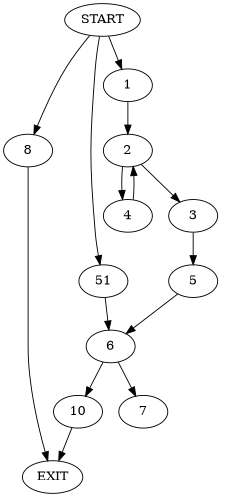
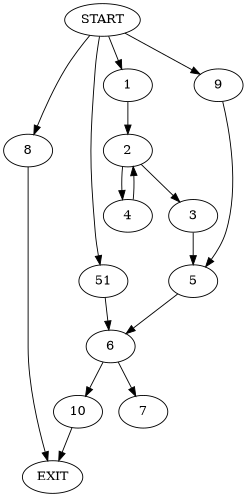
none -> (219, 85)
